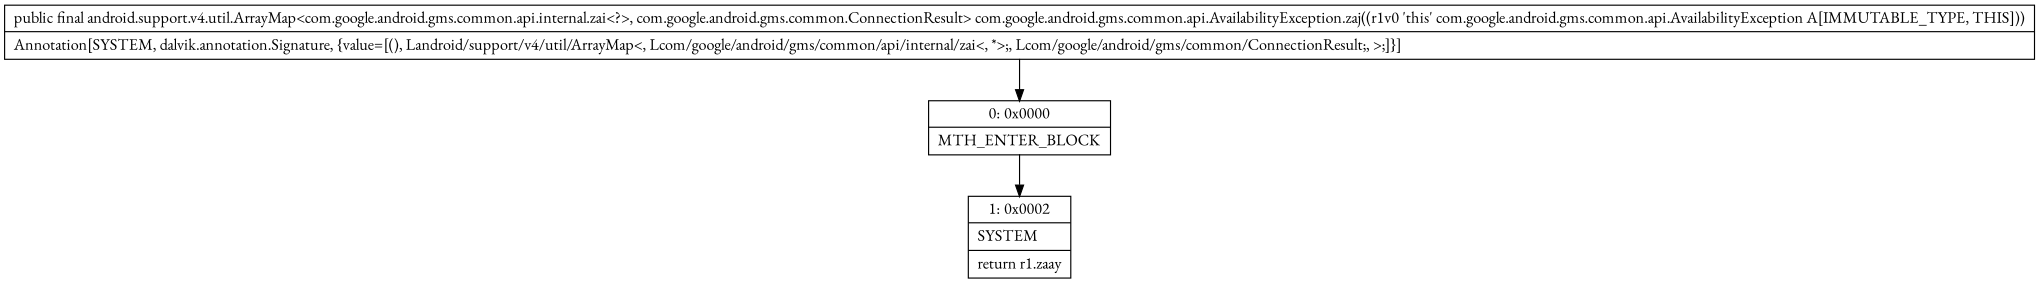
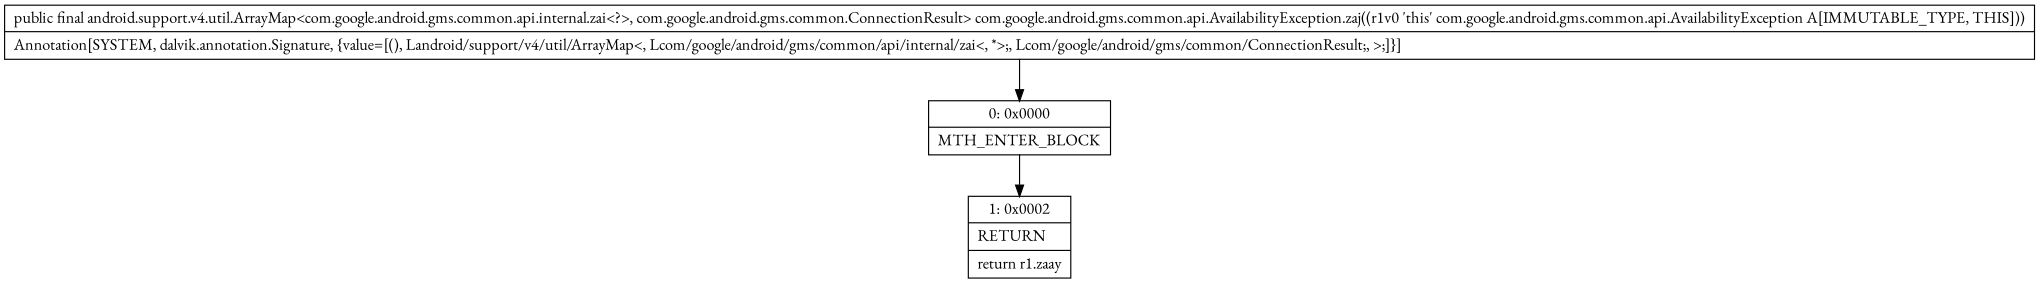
(1008, 236) -> (1012, 236)
